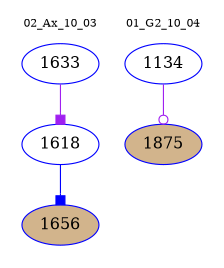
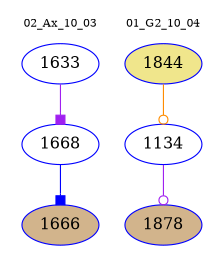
none -> (163, 64)
(60, 144) -> (60, 144)
(163, 144) -> (163, 225)
(60, 225) -> (60, 225)
